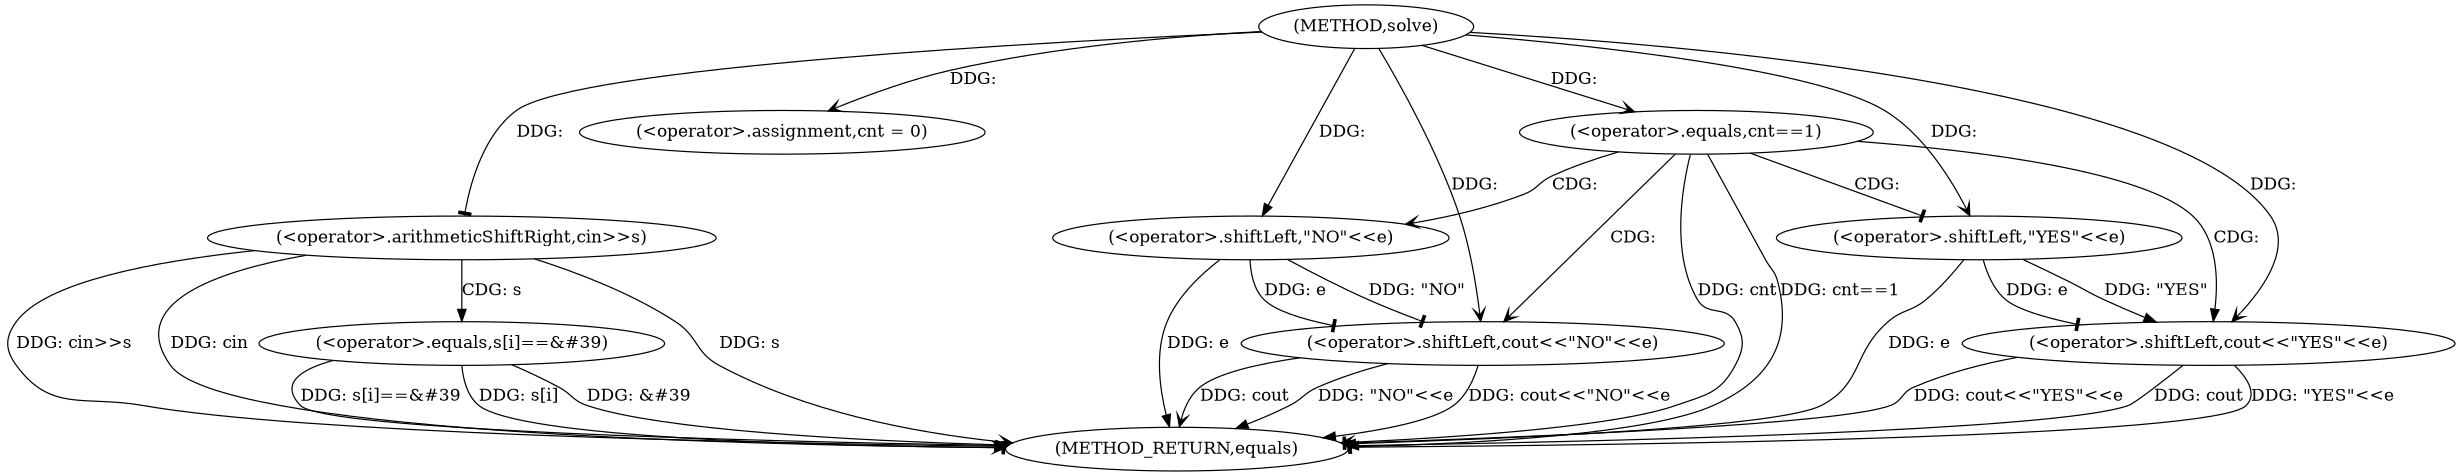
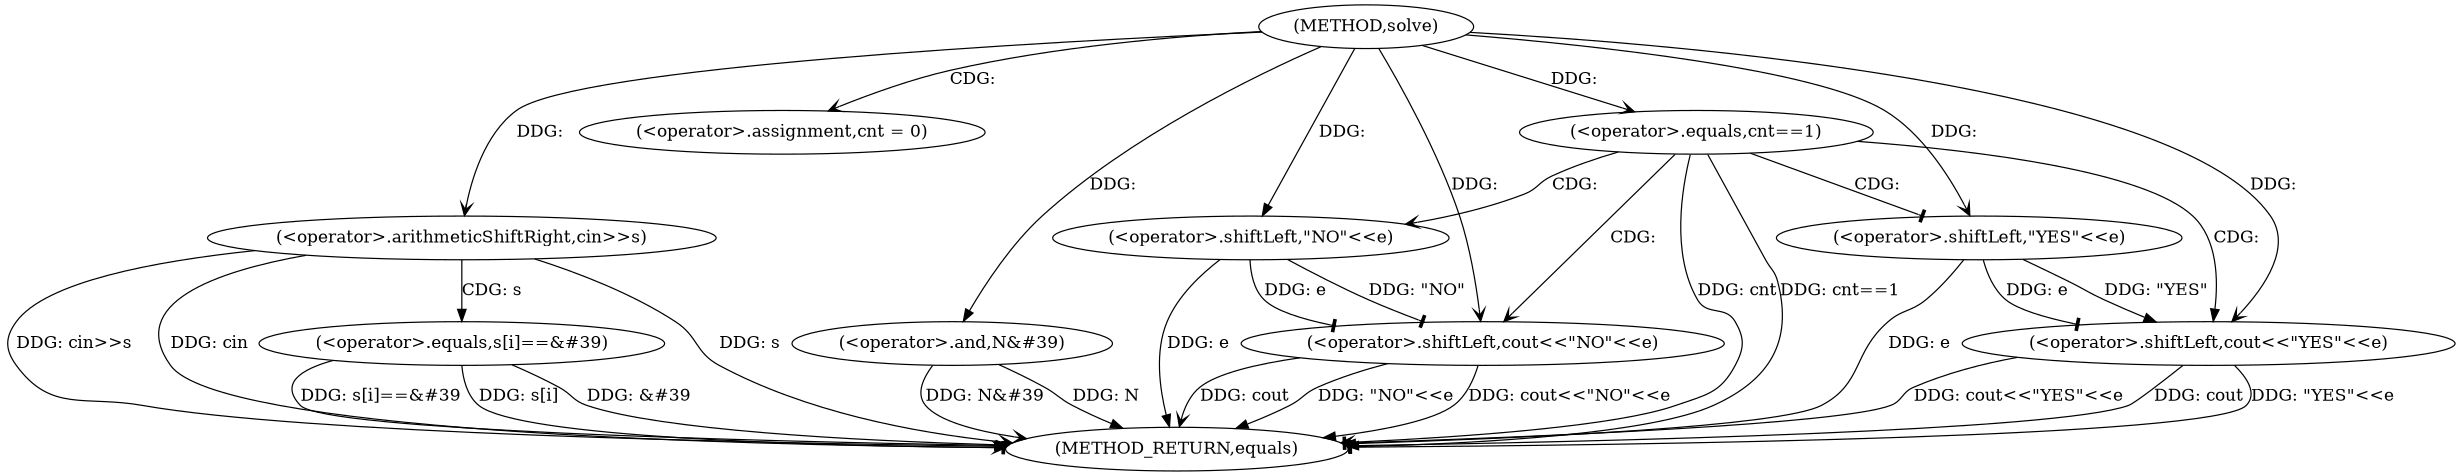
(830, 59) -> (830, 59)
(976, 80) -> (976, 80)
none -> (952, 344)
